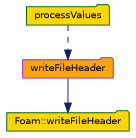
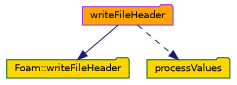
(68, 38) -> (154, 39)
